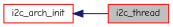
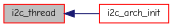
(95, 14) -> (87, 14)
